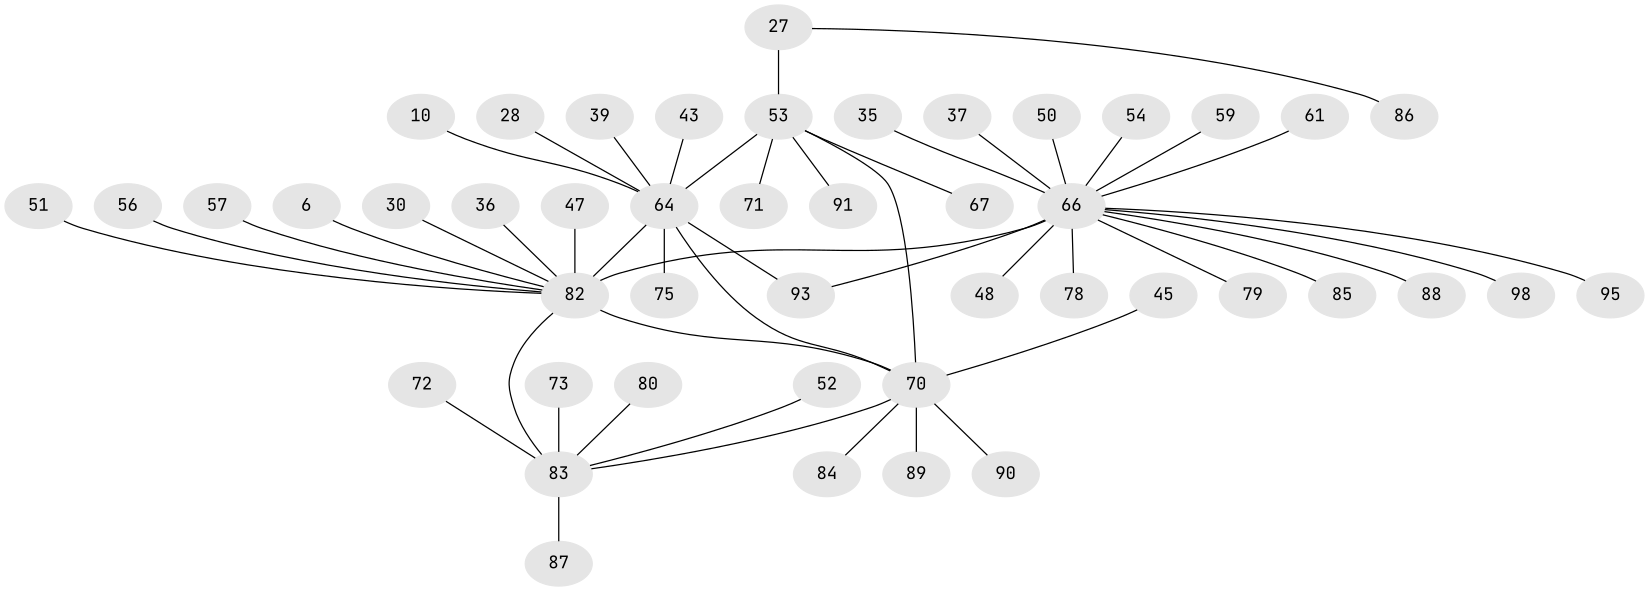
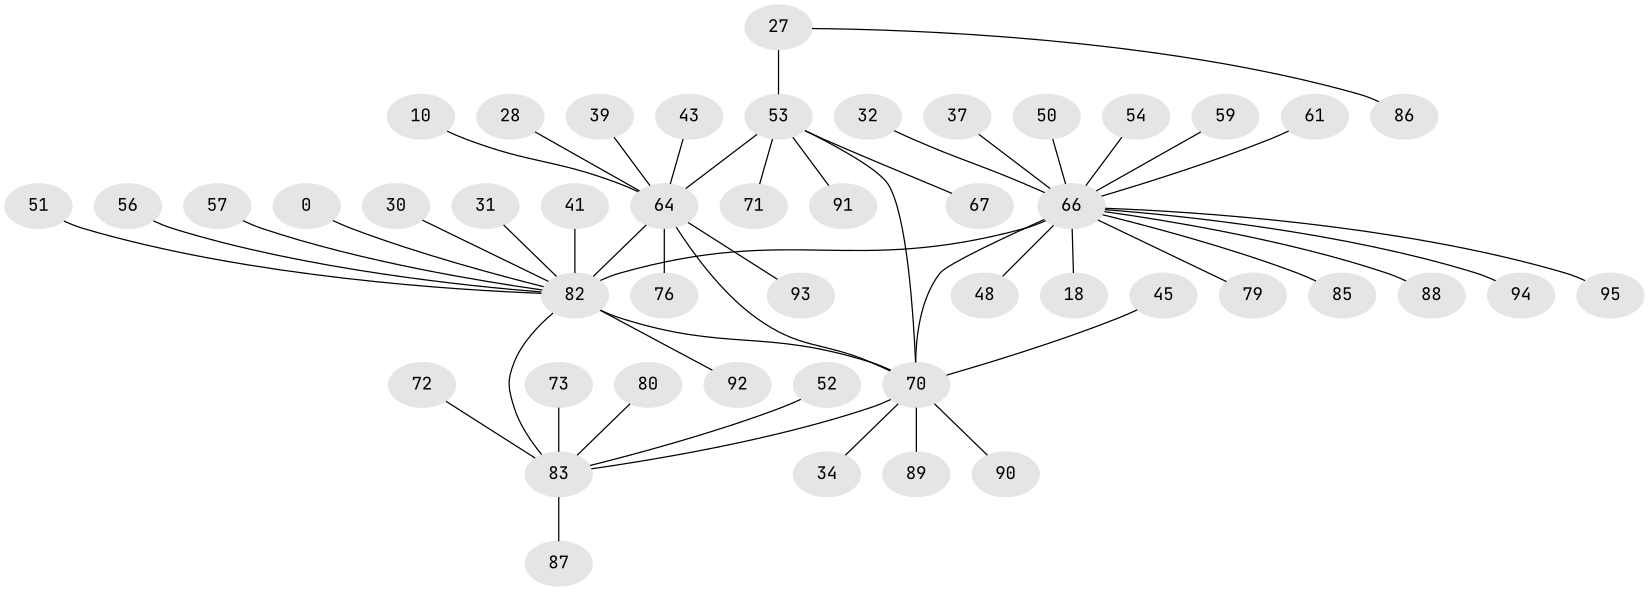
(868, 117) -> (868, 117)
(307, 206) -> (307, 206)
(485, 206) -> (485, 206)
(575, 206) -> (575, 206)
(939, 257) -> (949, 266)
(664, 296) -> (664, 296)
(1074, 296) -> (1074, 296)
(1521, 296) -> (1521, 296)
none -> (738, 385)
(827, 474) -> (827, 474)
